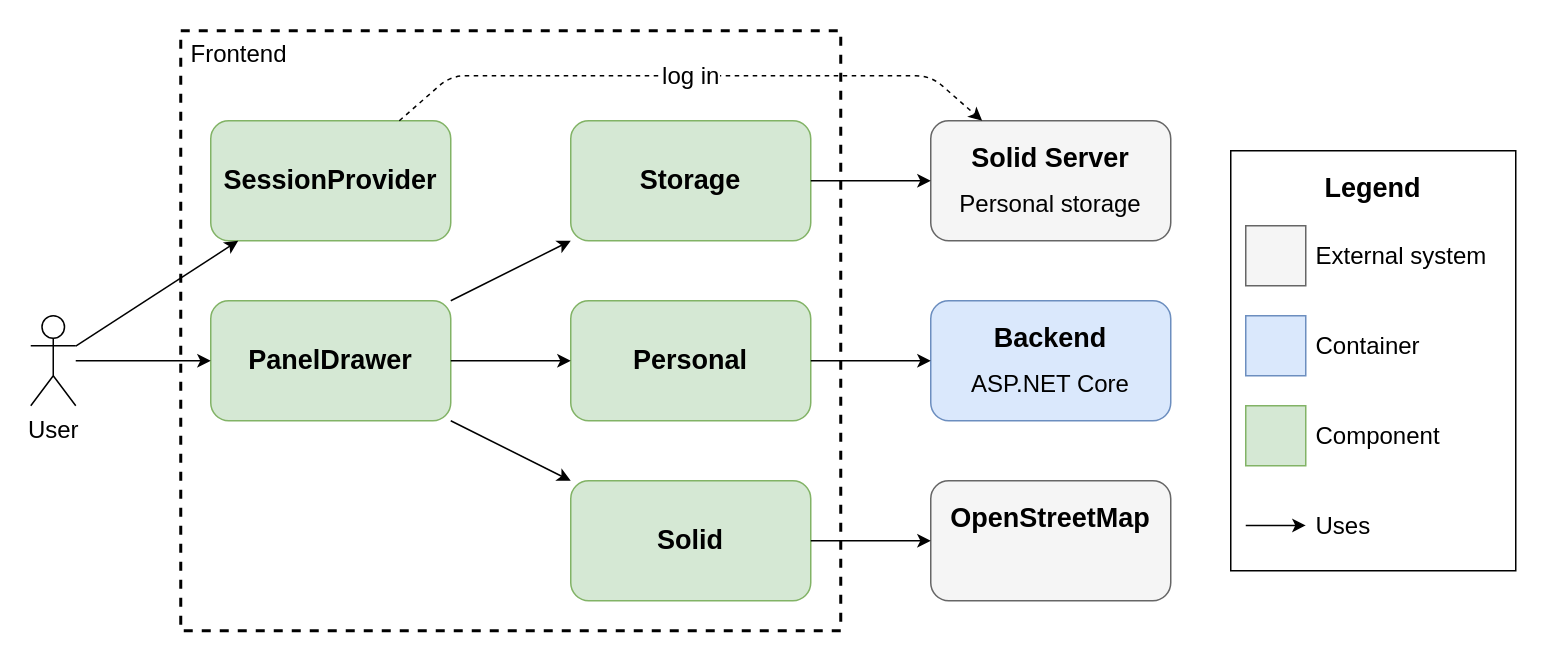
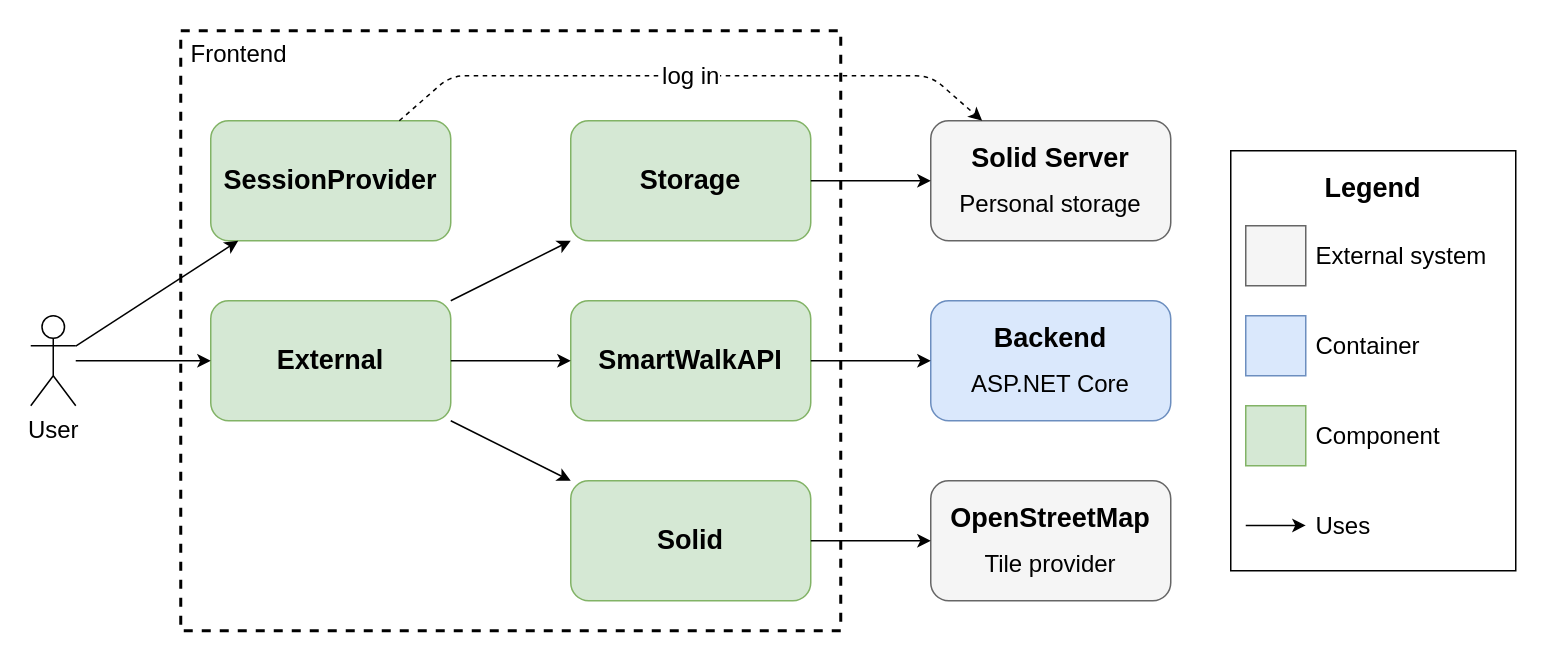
(331, 361) -> (331, 361)
(691, 361) -> (691, 361)
none -> (1051, 563)
